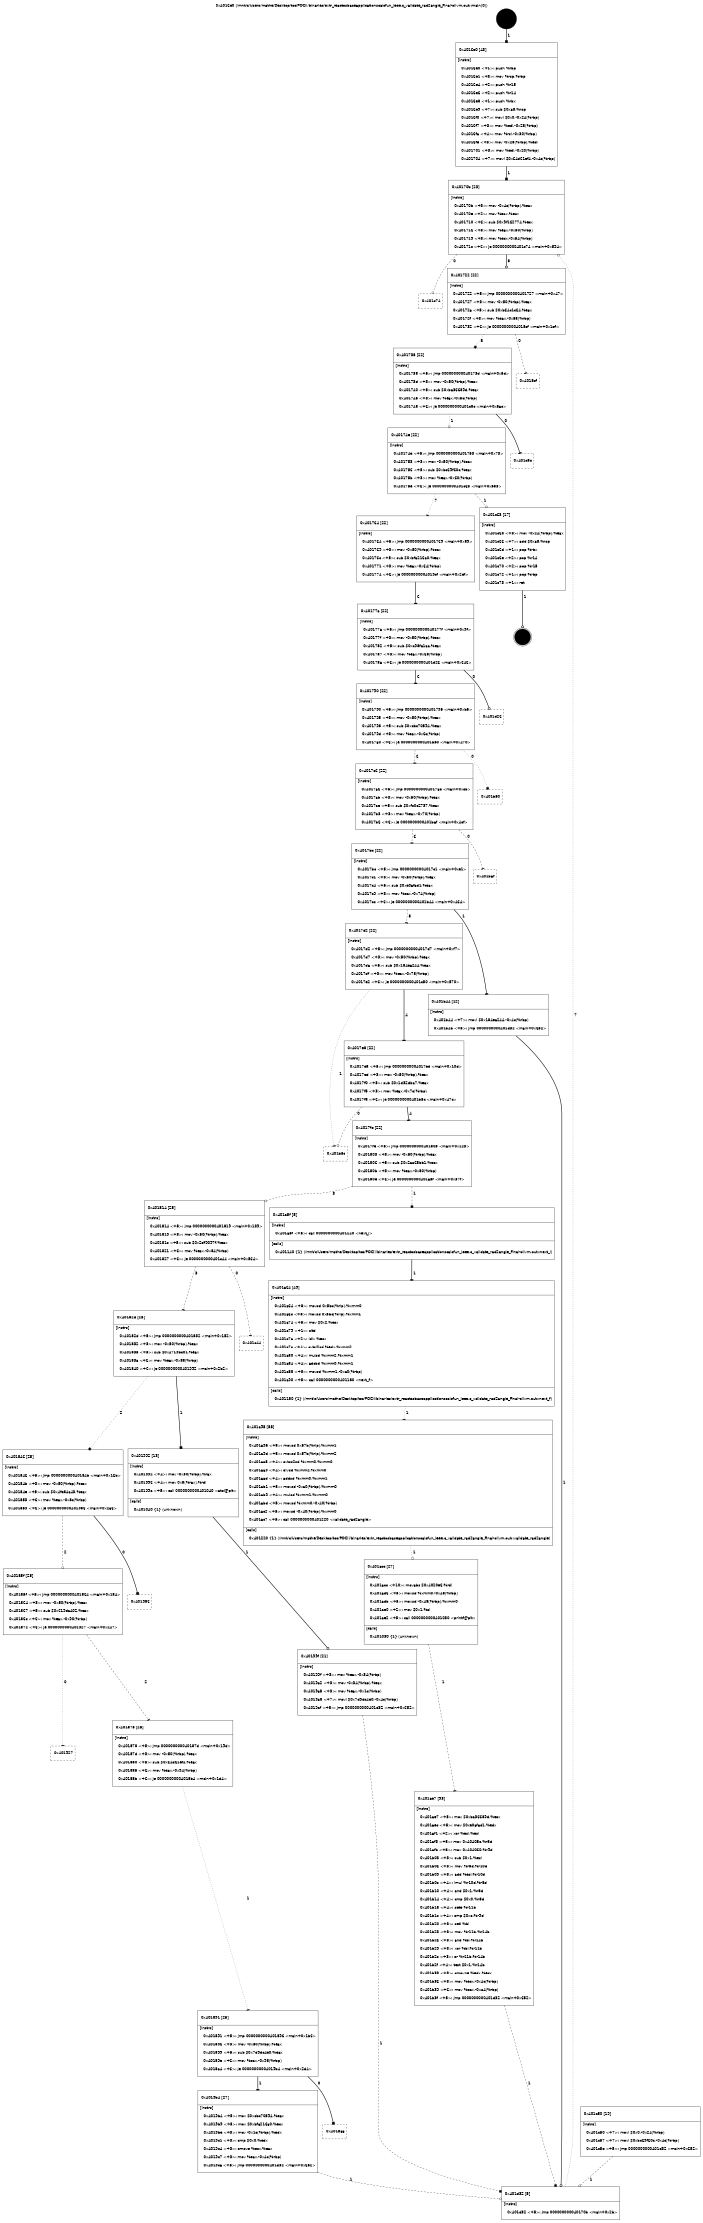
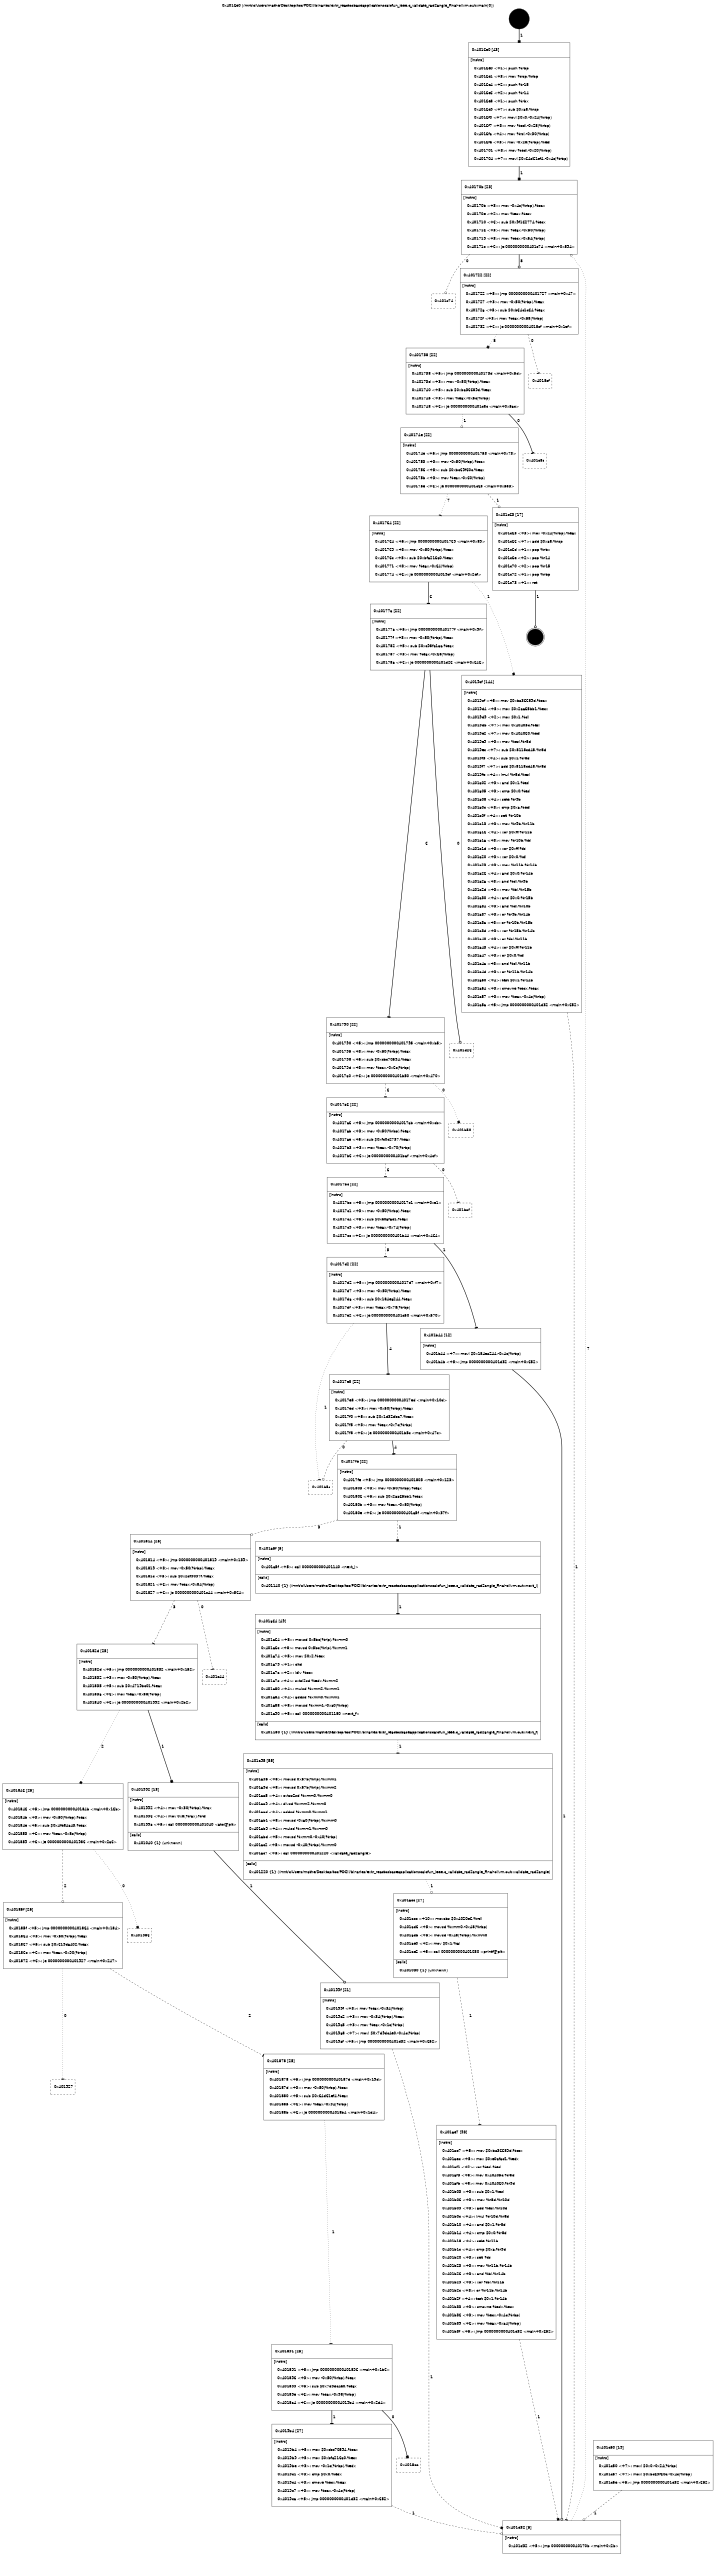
none -> (522, 844)
(120, 1551) -> (120, 1885)
